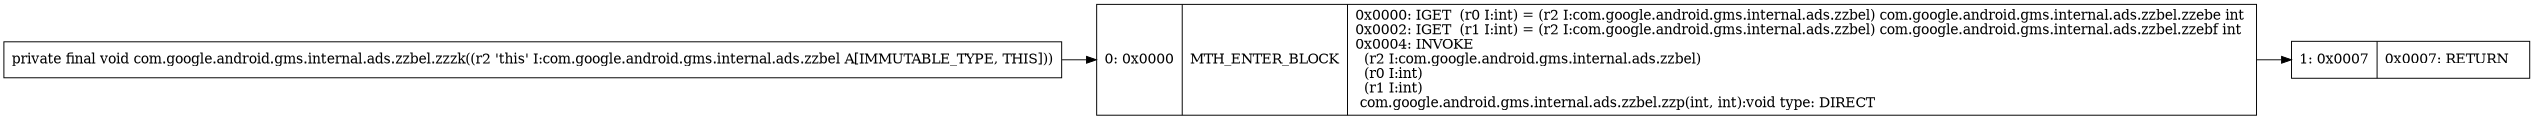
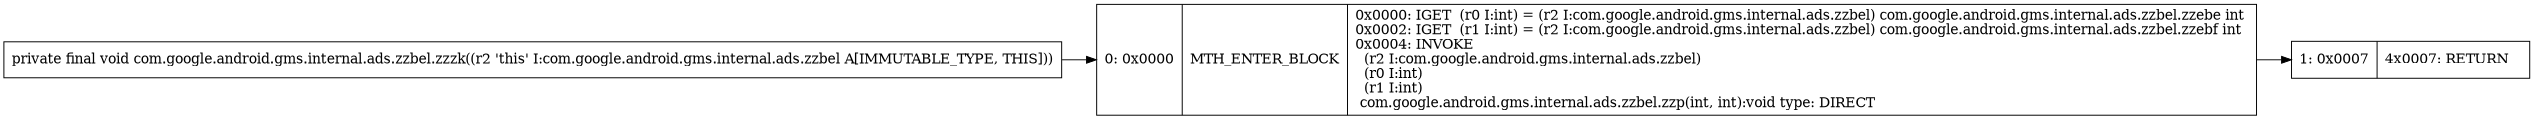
(2453, 59) -> (2453, 59)
